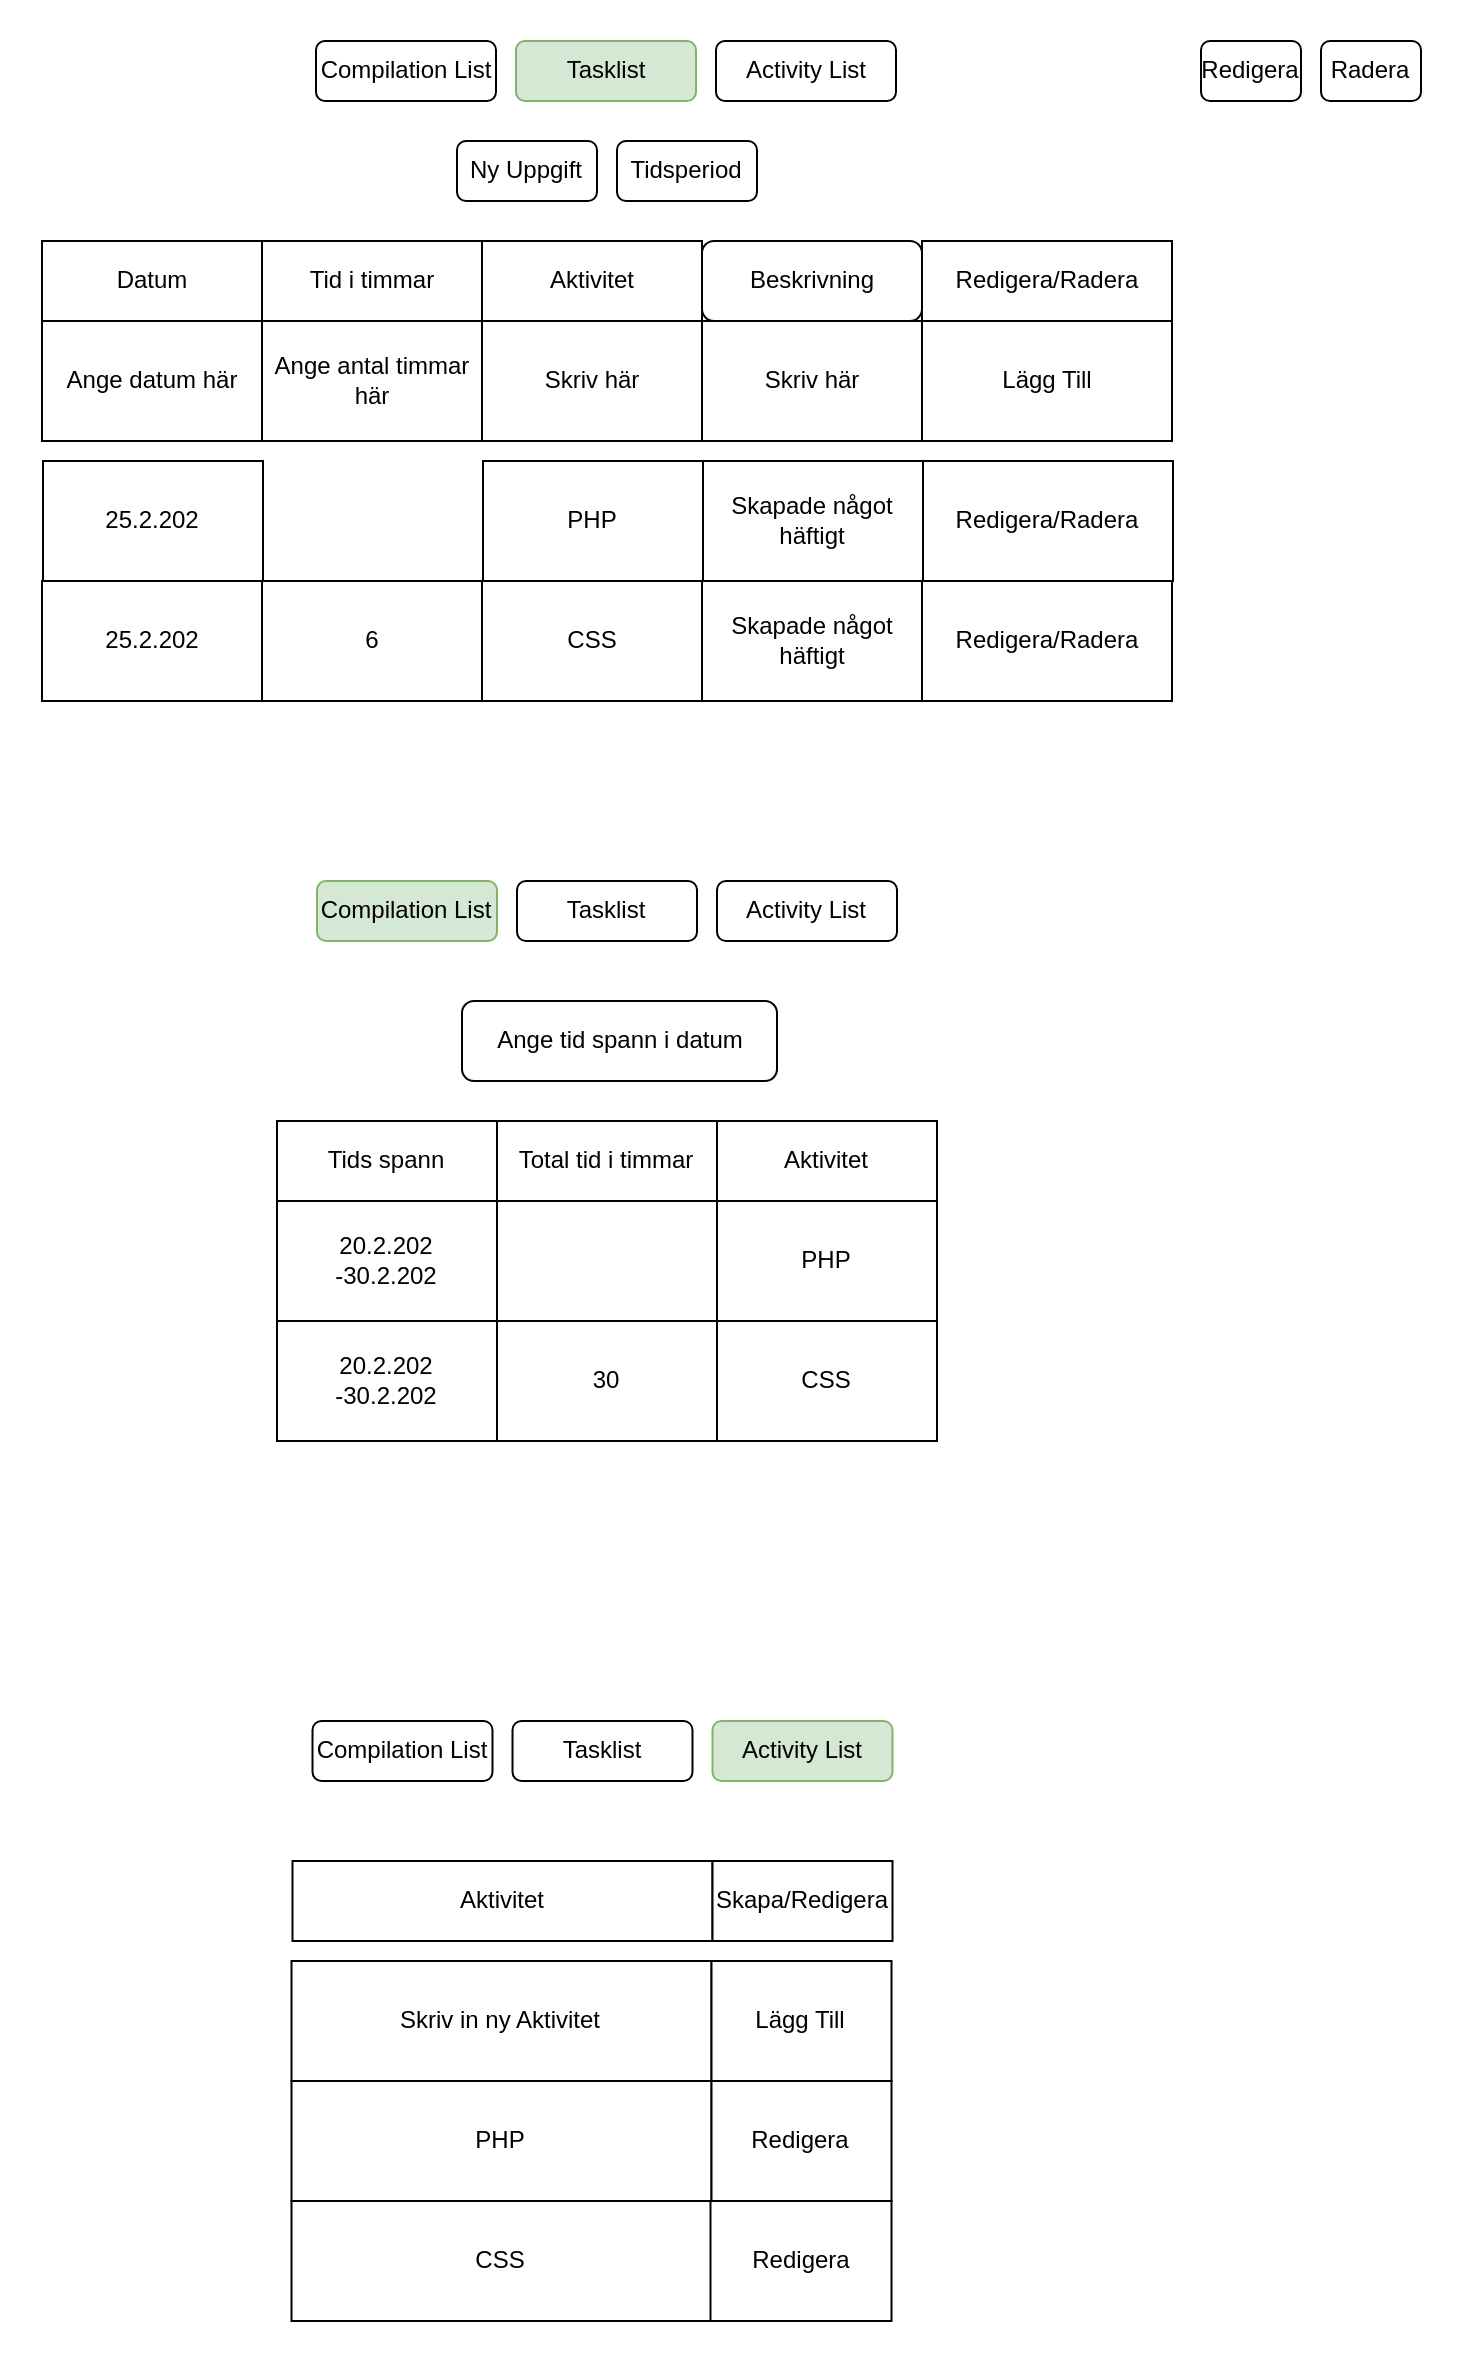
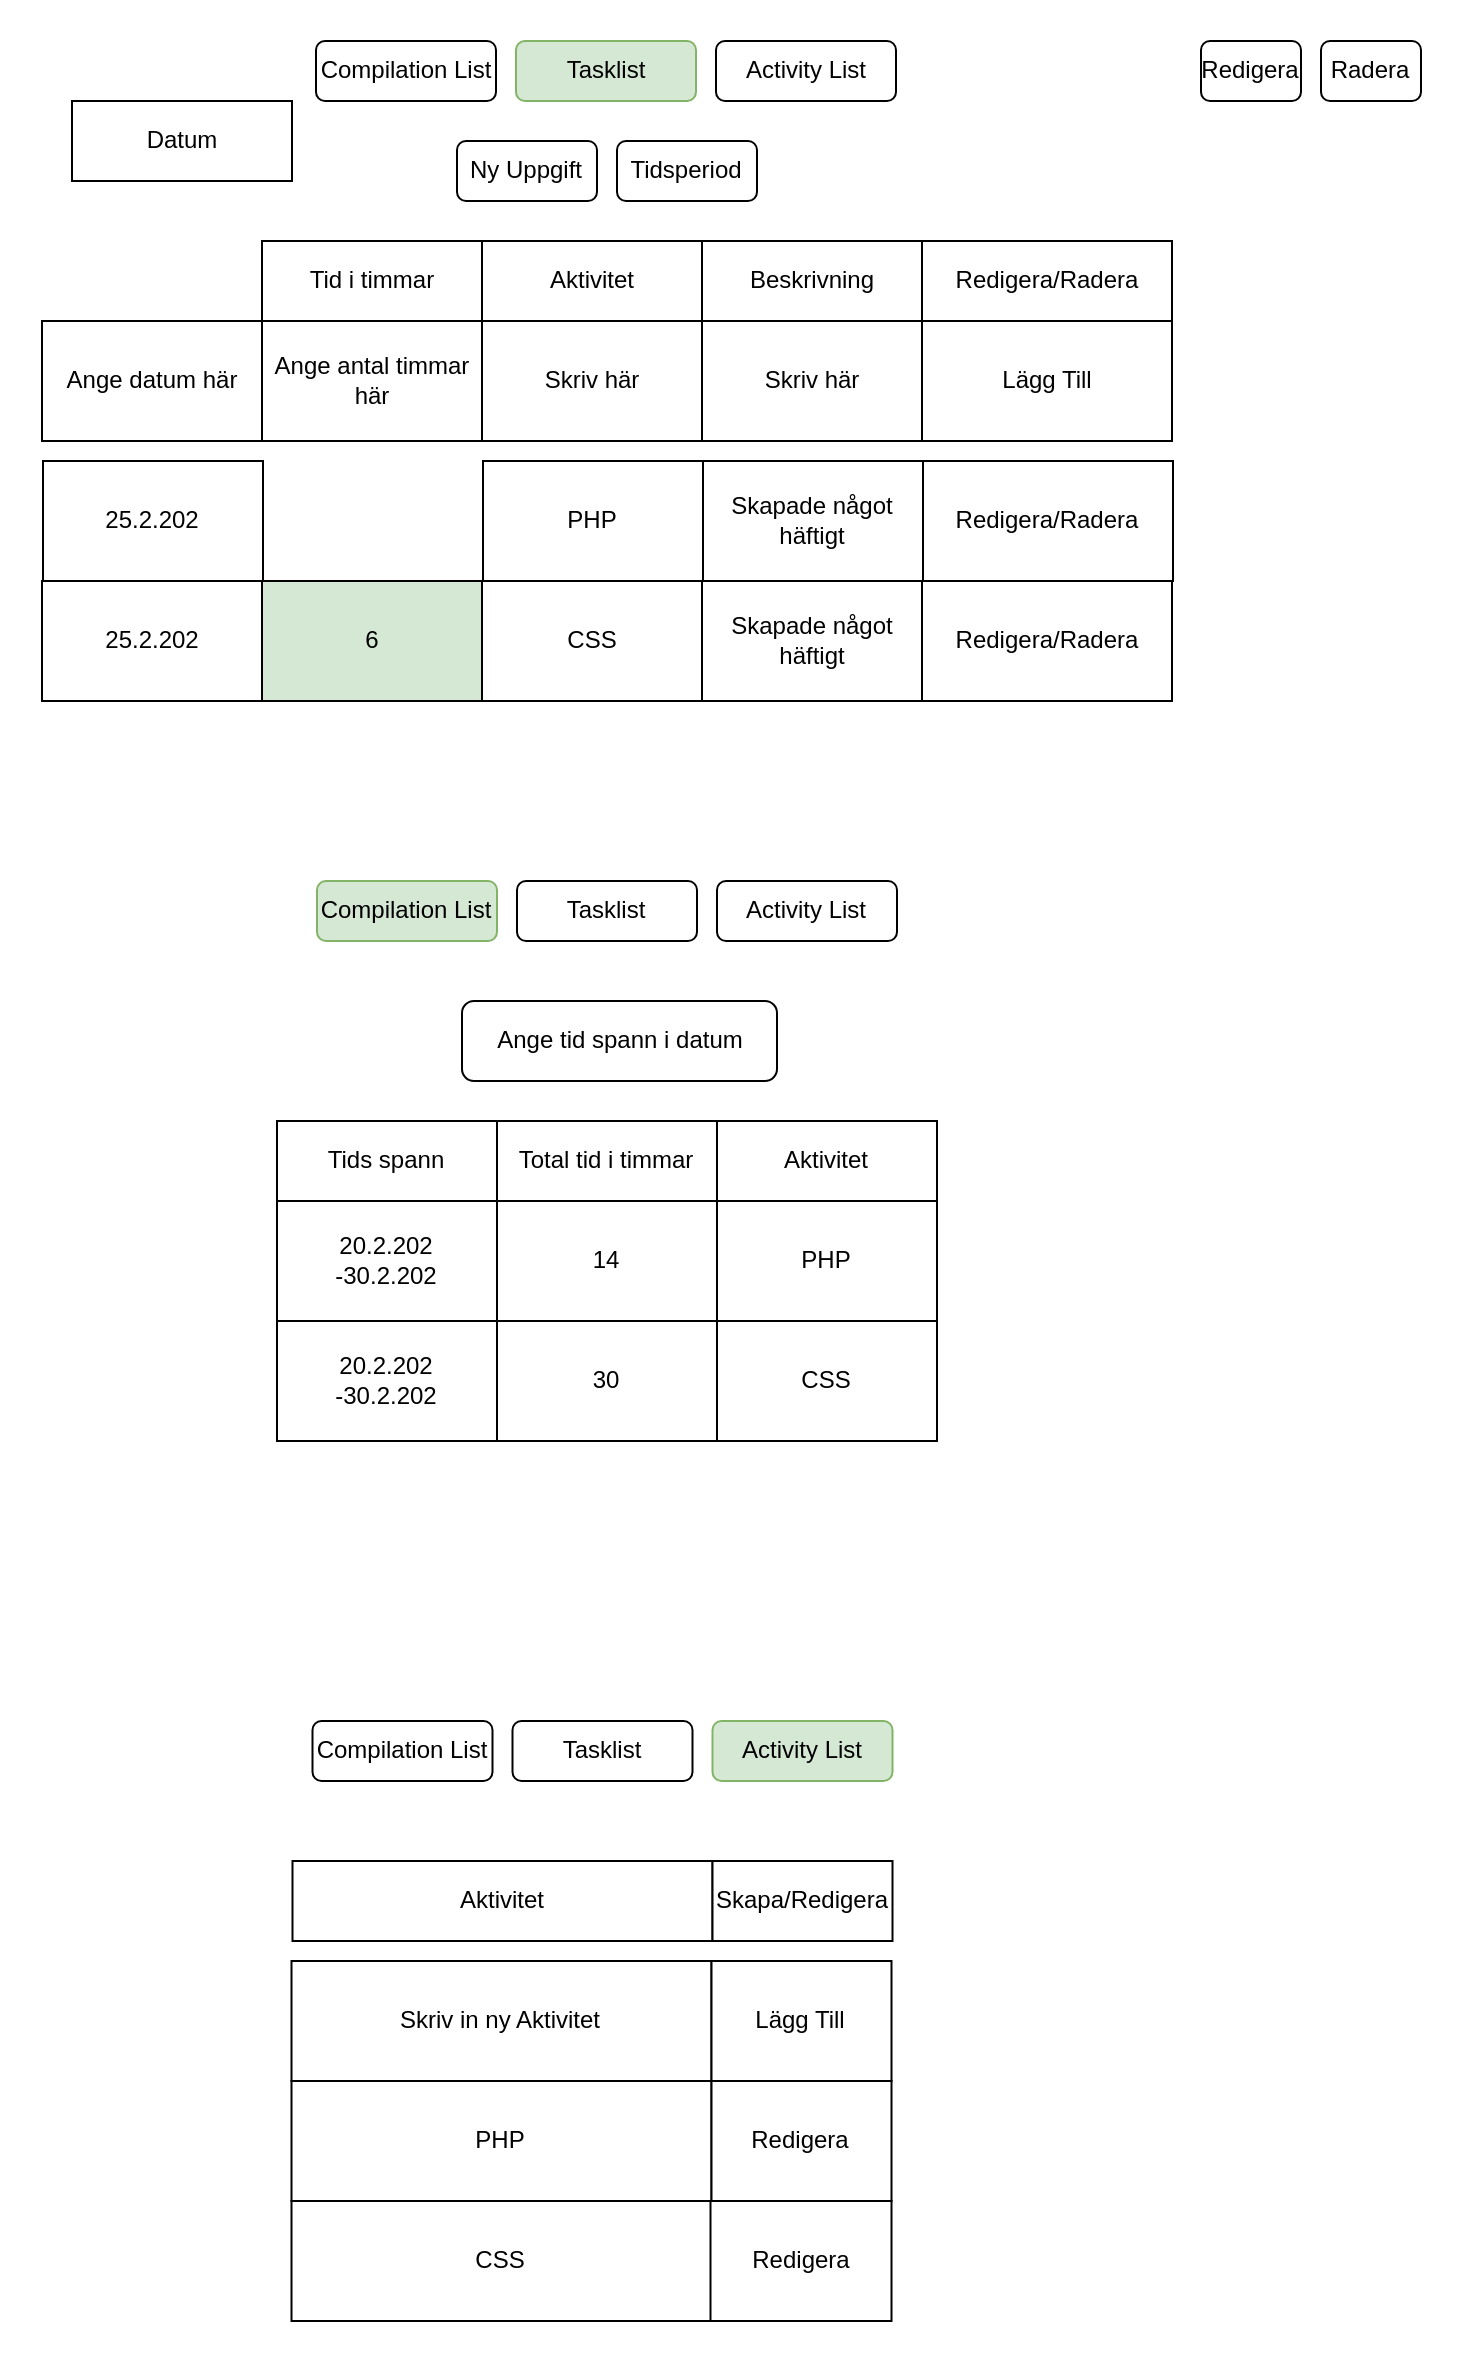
(152, 281) -> (182, 141)
(812, 281) -> (812, 281)
(372, 641) -> (372, 641)
none -> (607, 1261)
